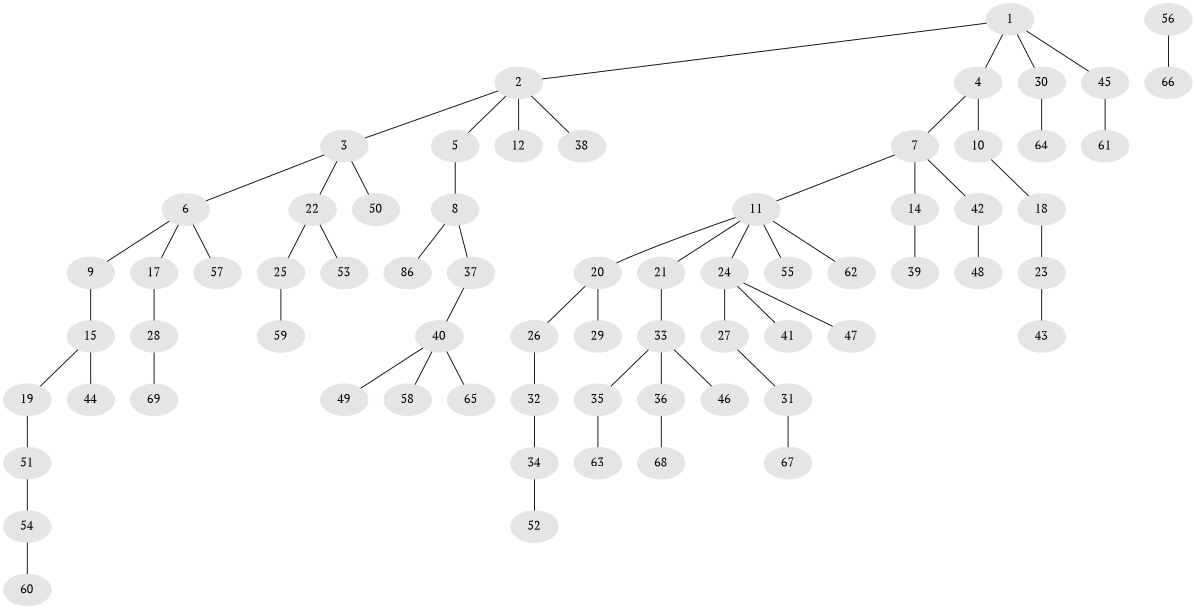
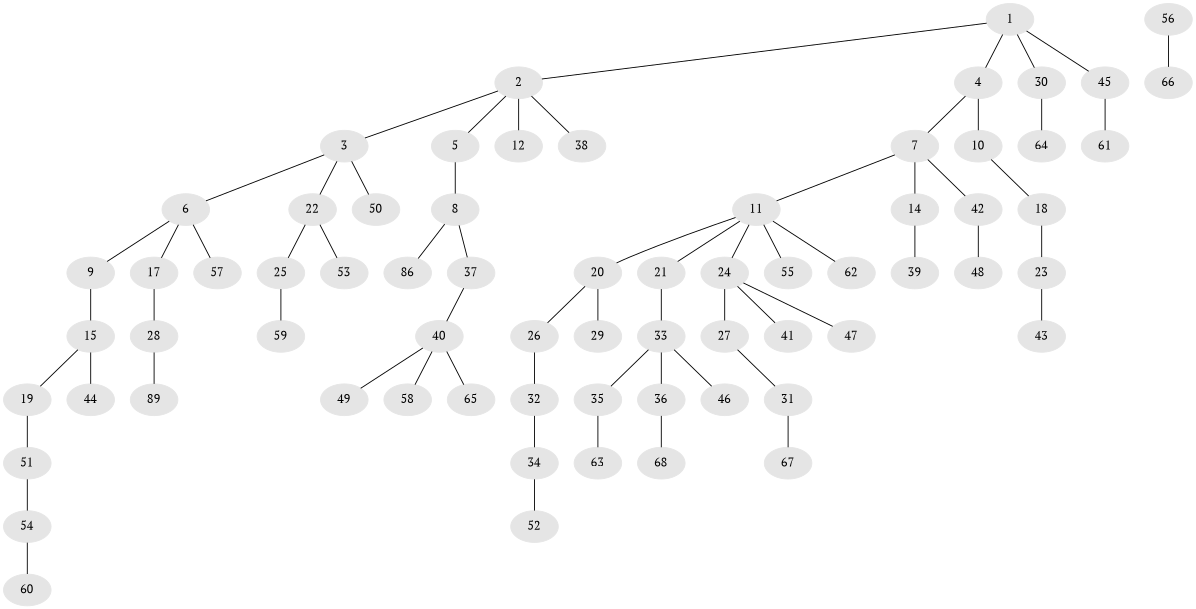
(154, 400) -> (154, 400)
